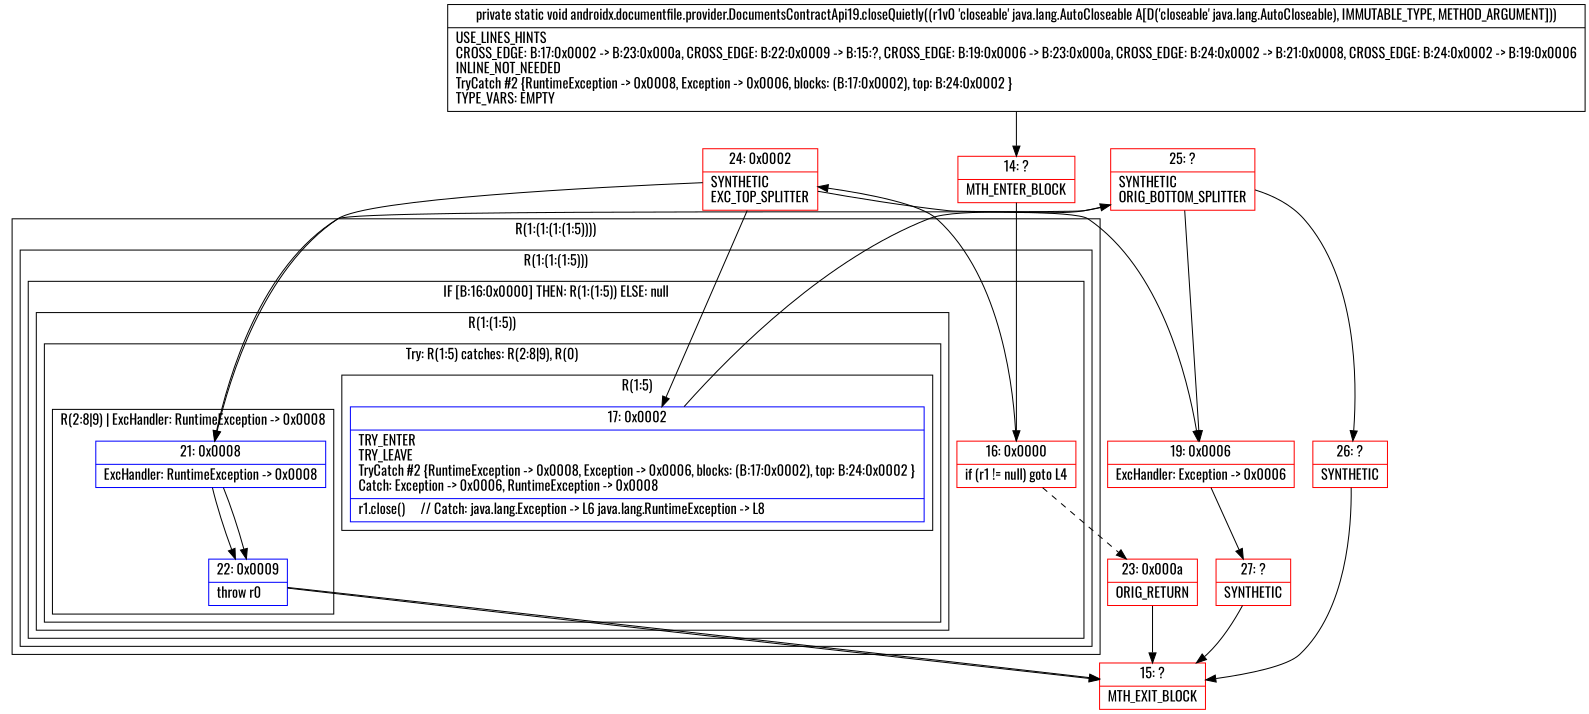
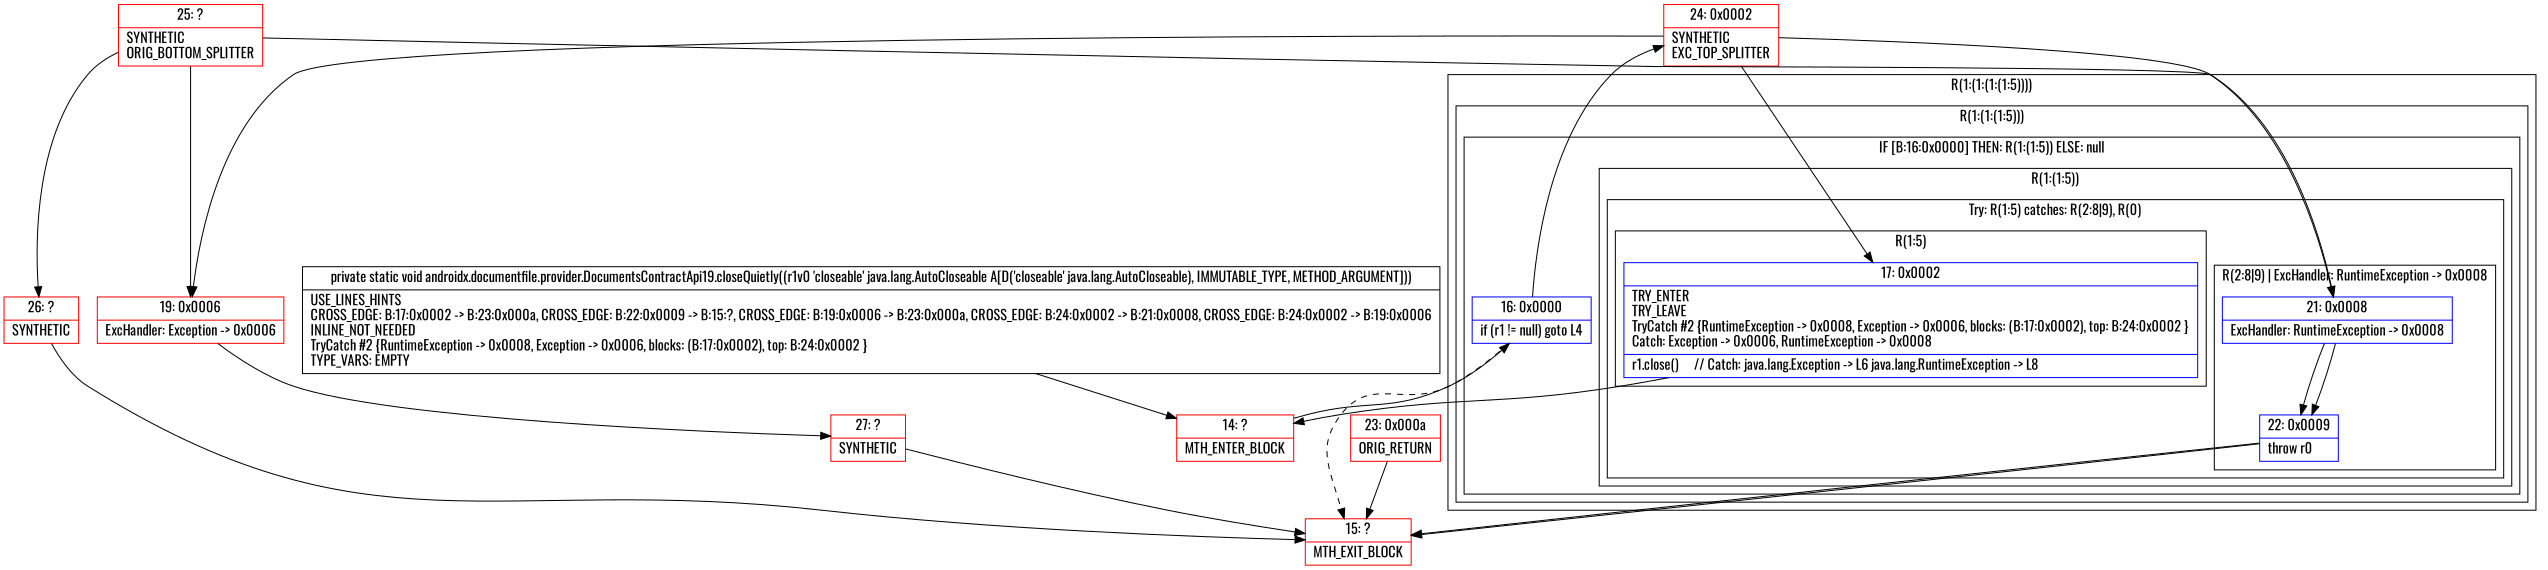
(877, 244) -> (1486, 400)
(1016, 464) -> (1532, 320)
(1077, 517) -> (1379, 394)
